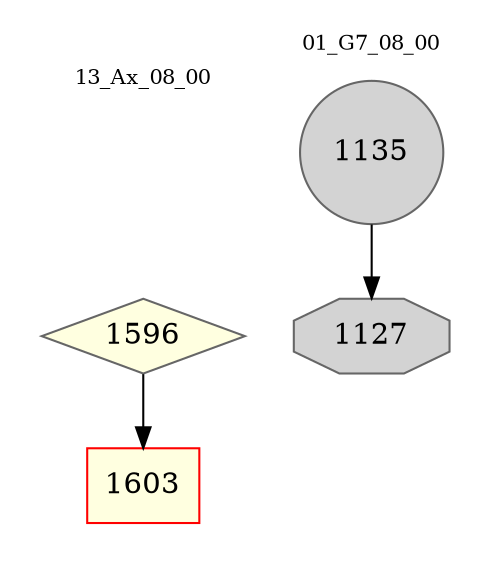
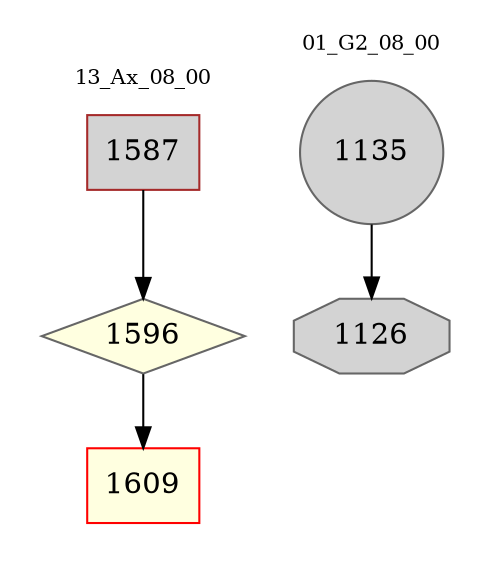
(372, 45) -> (372, 45)
none -> (143, 152)
(372, 336) -> (372, 336)
(143, 486) -> (143, 486)
